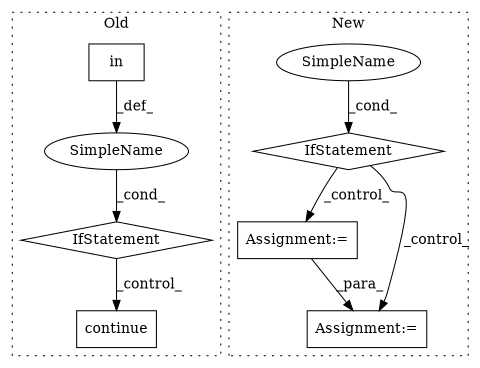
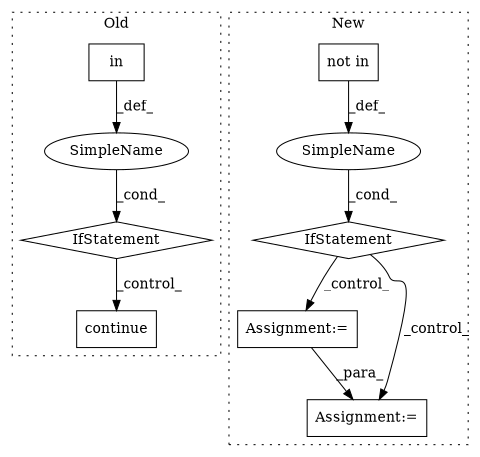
none -> (349, 62)
